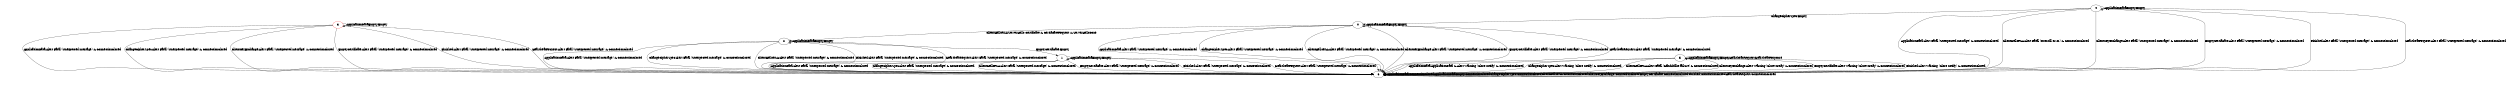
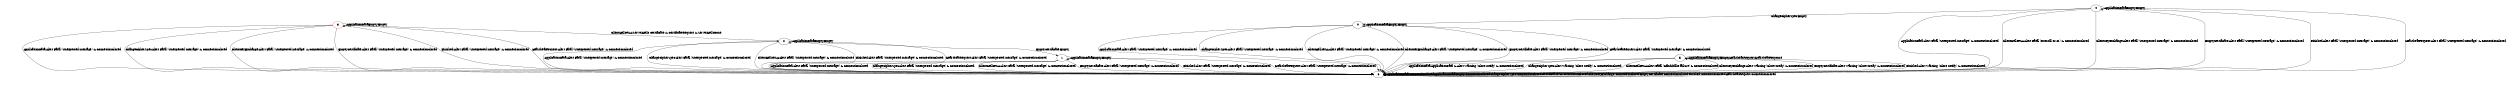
(1072, 29) -> (560, 33)
